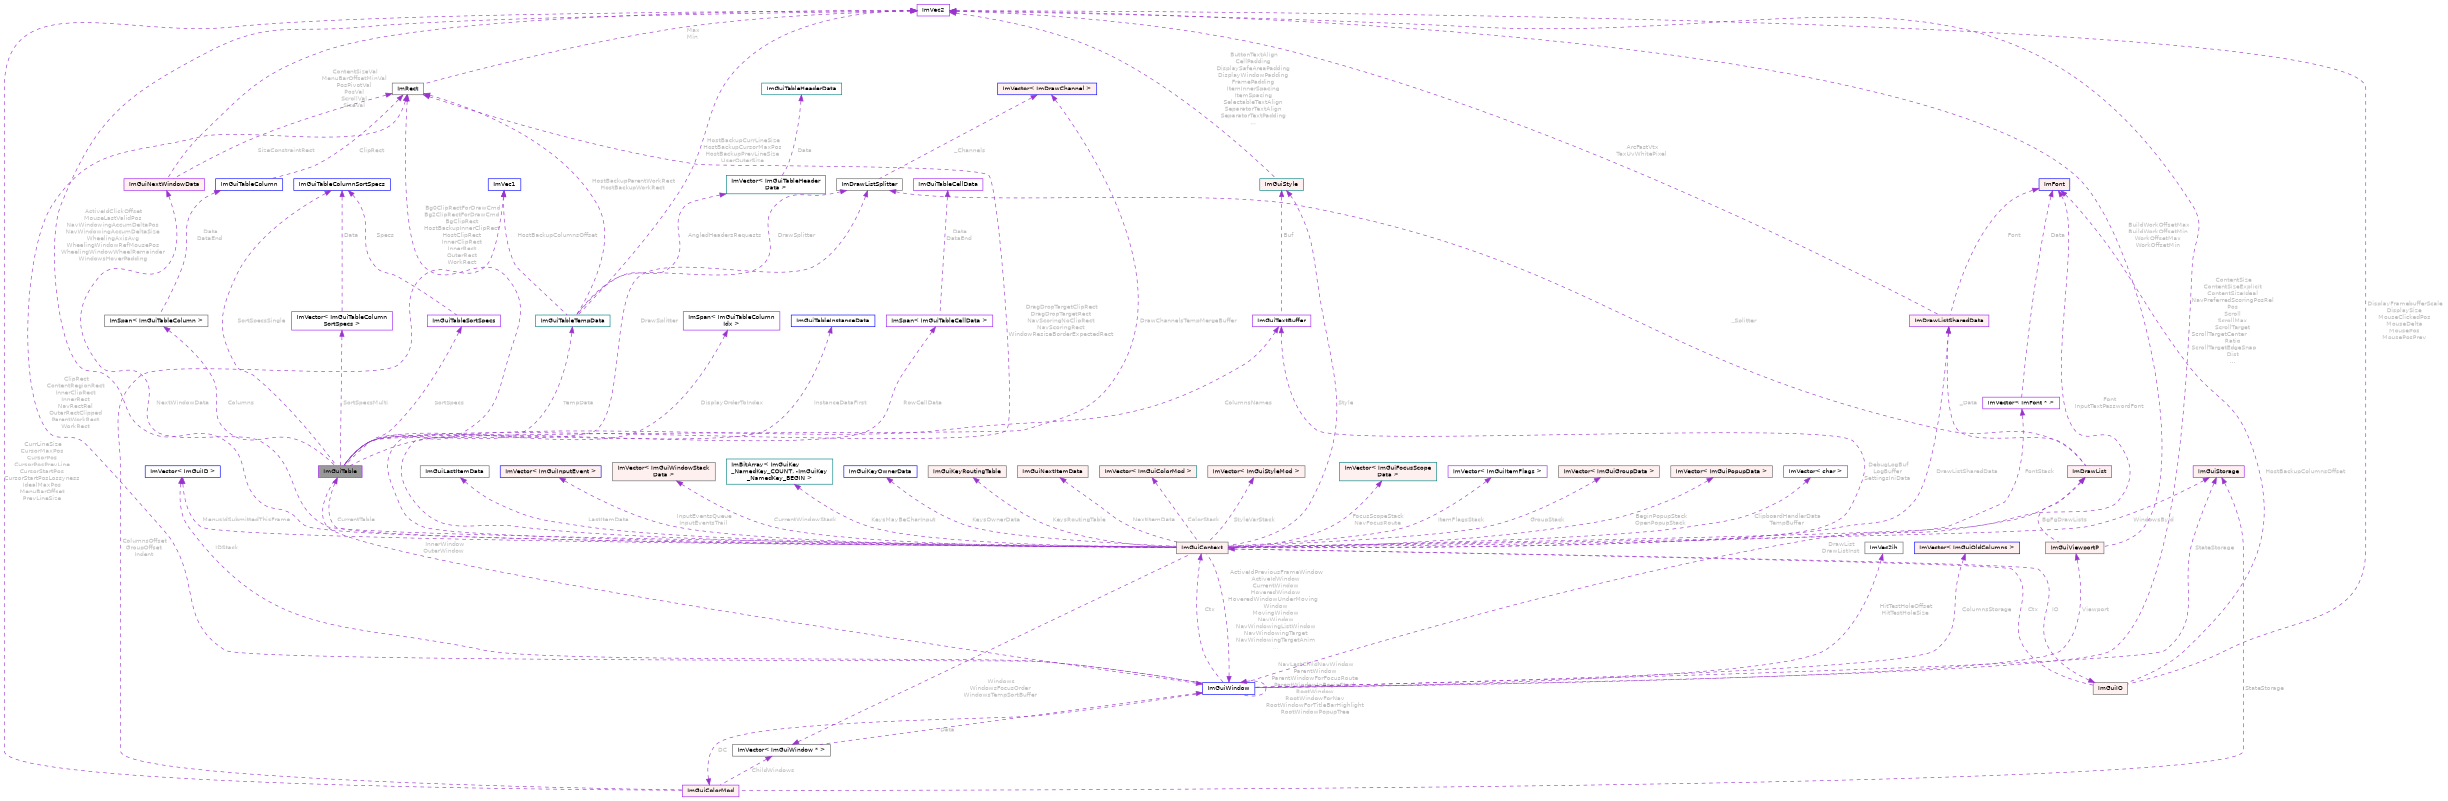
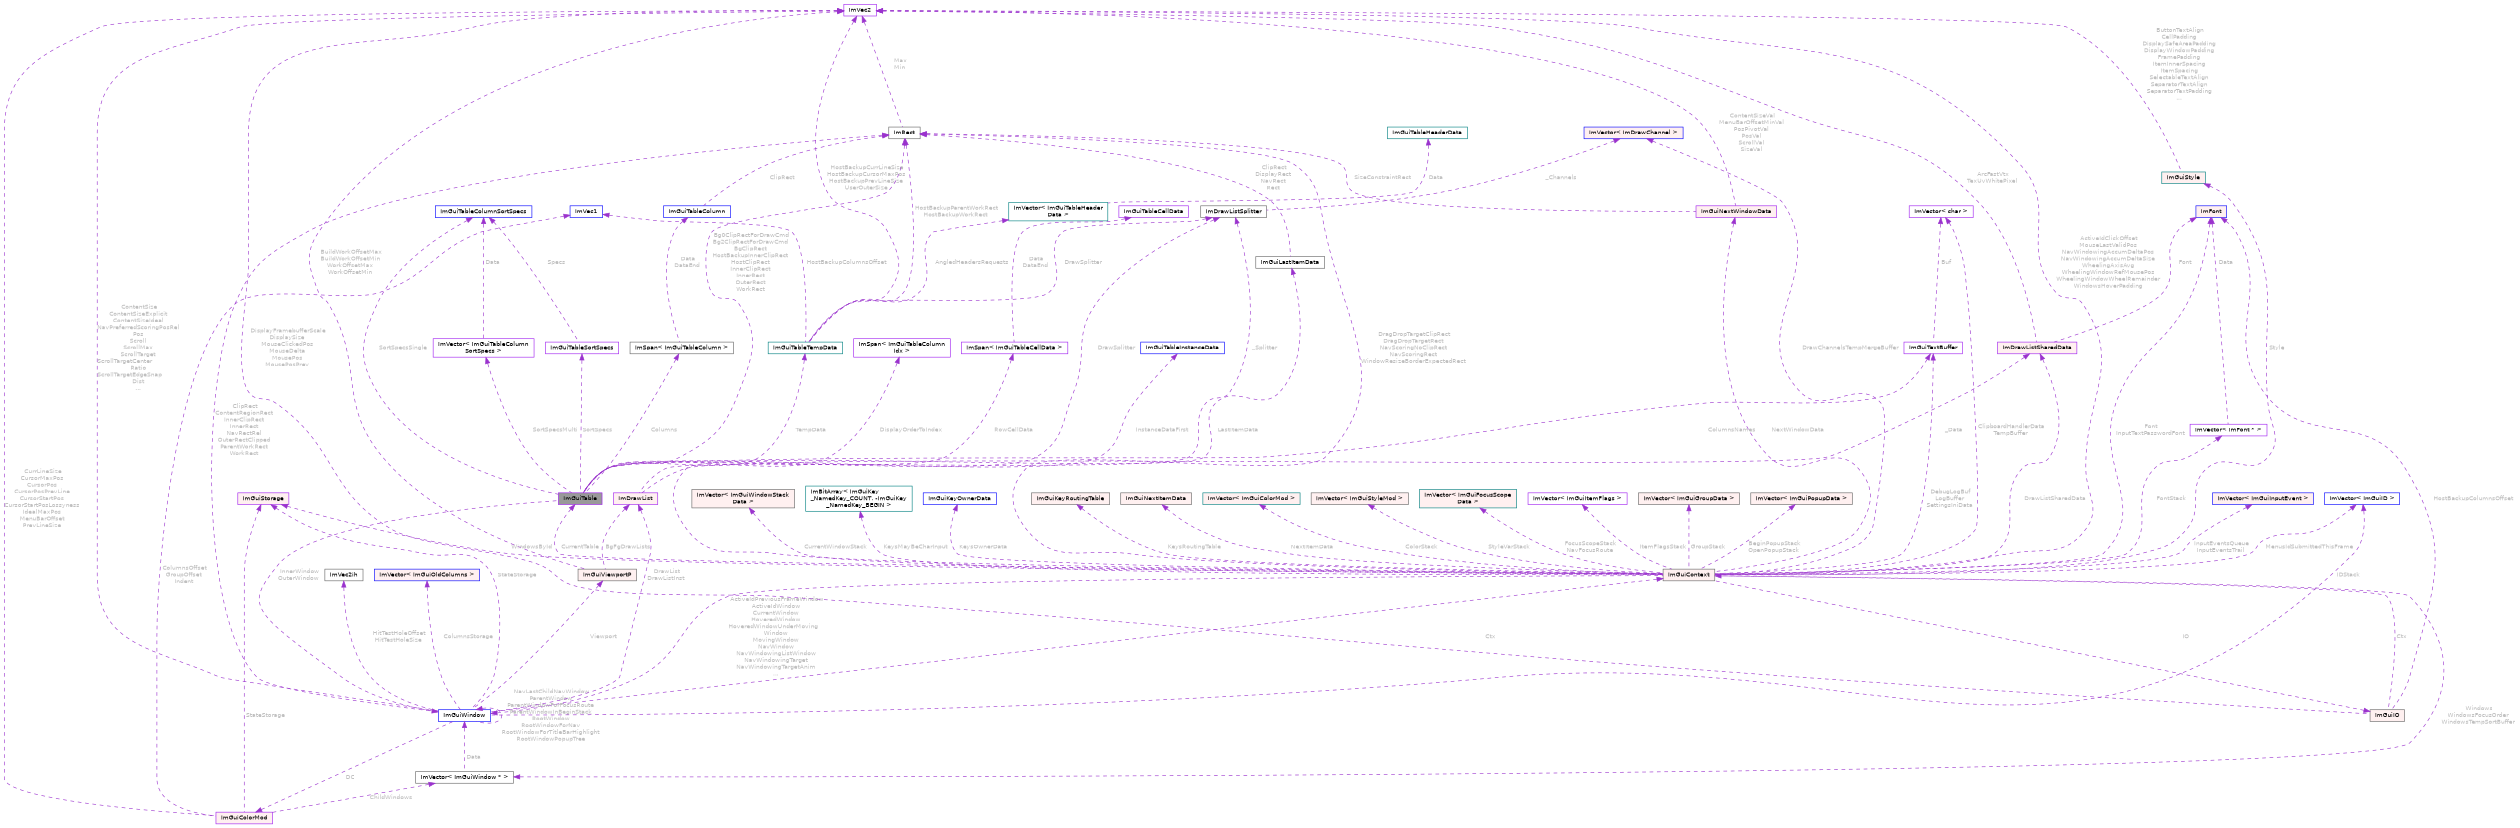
none -> (1132, 157)
(1282, 256) -> (1937, 283)
